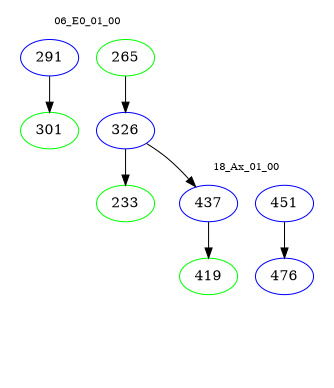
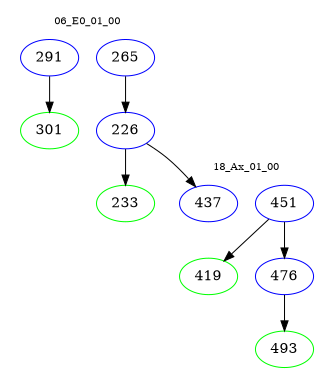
(126, 58) -> (126, 58)
(126, 131) -> (126, 131)
(209, 235) -> (250, 237)
none -> (285, 349)
